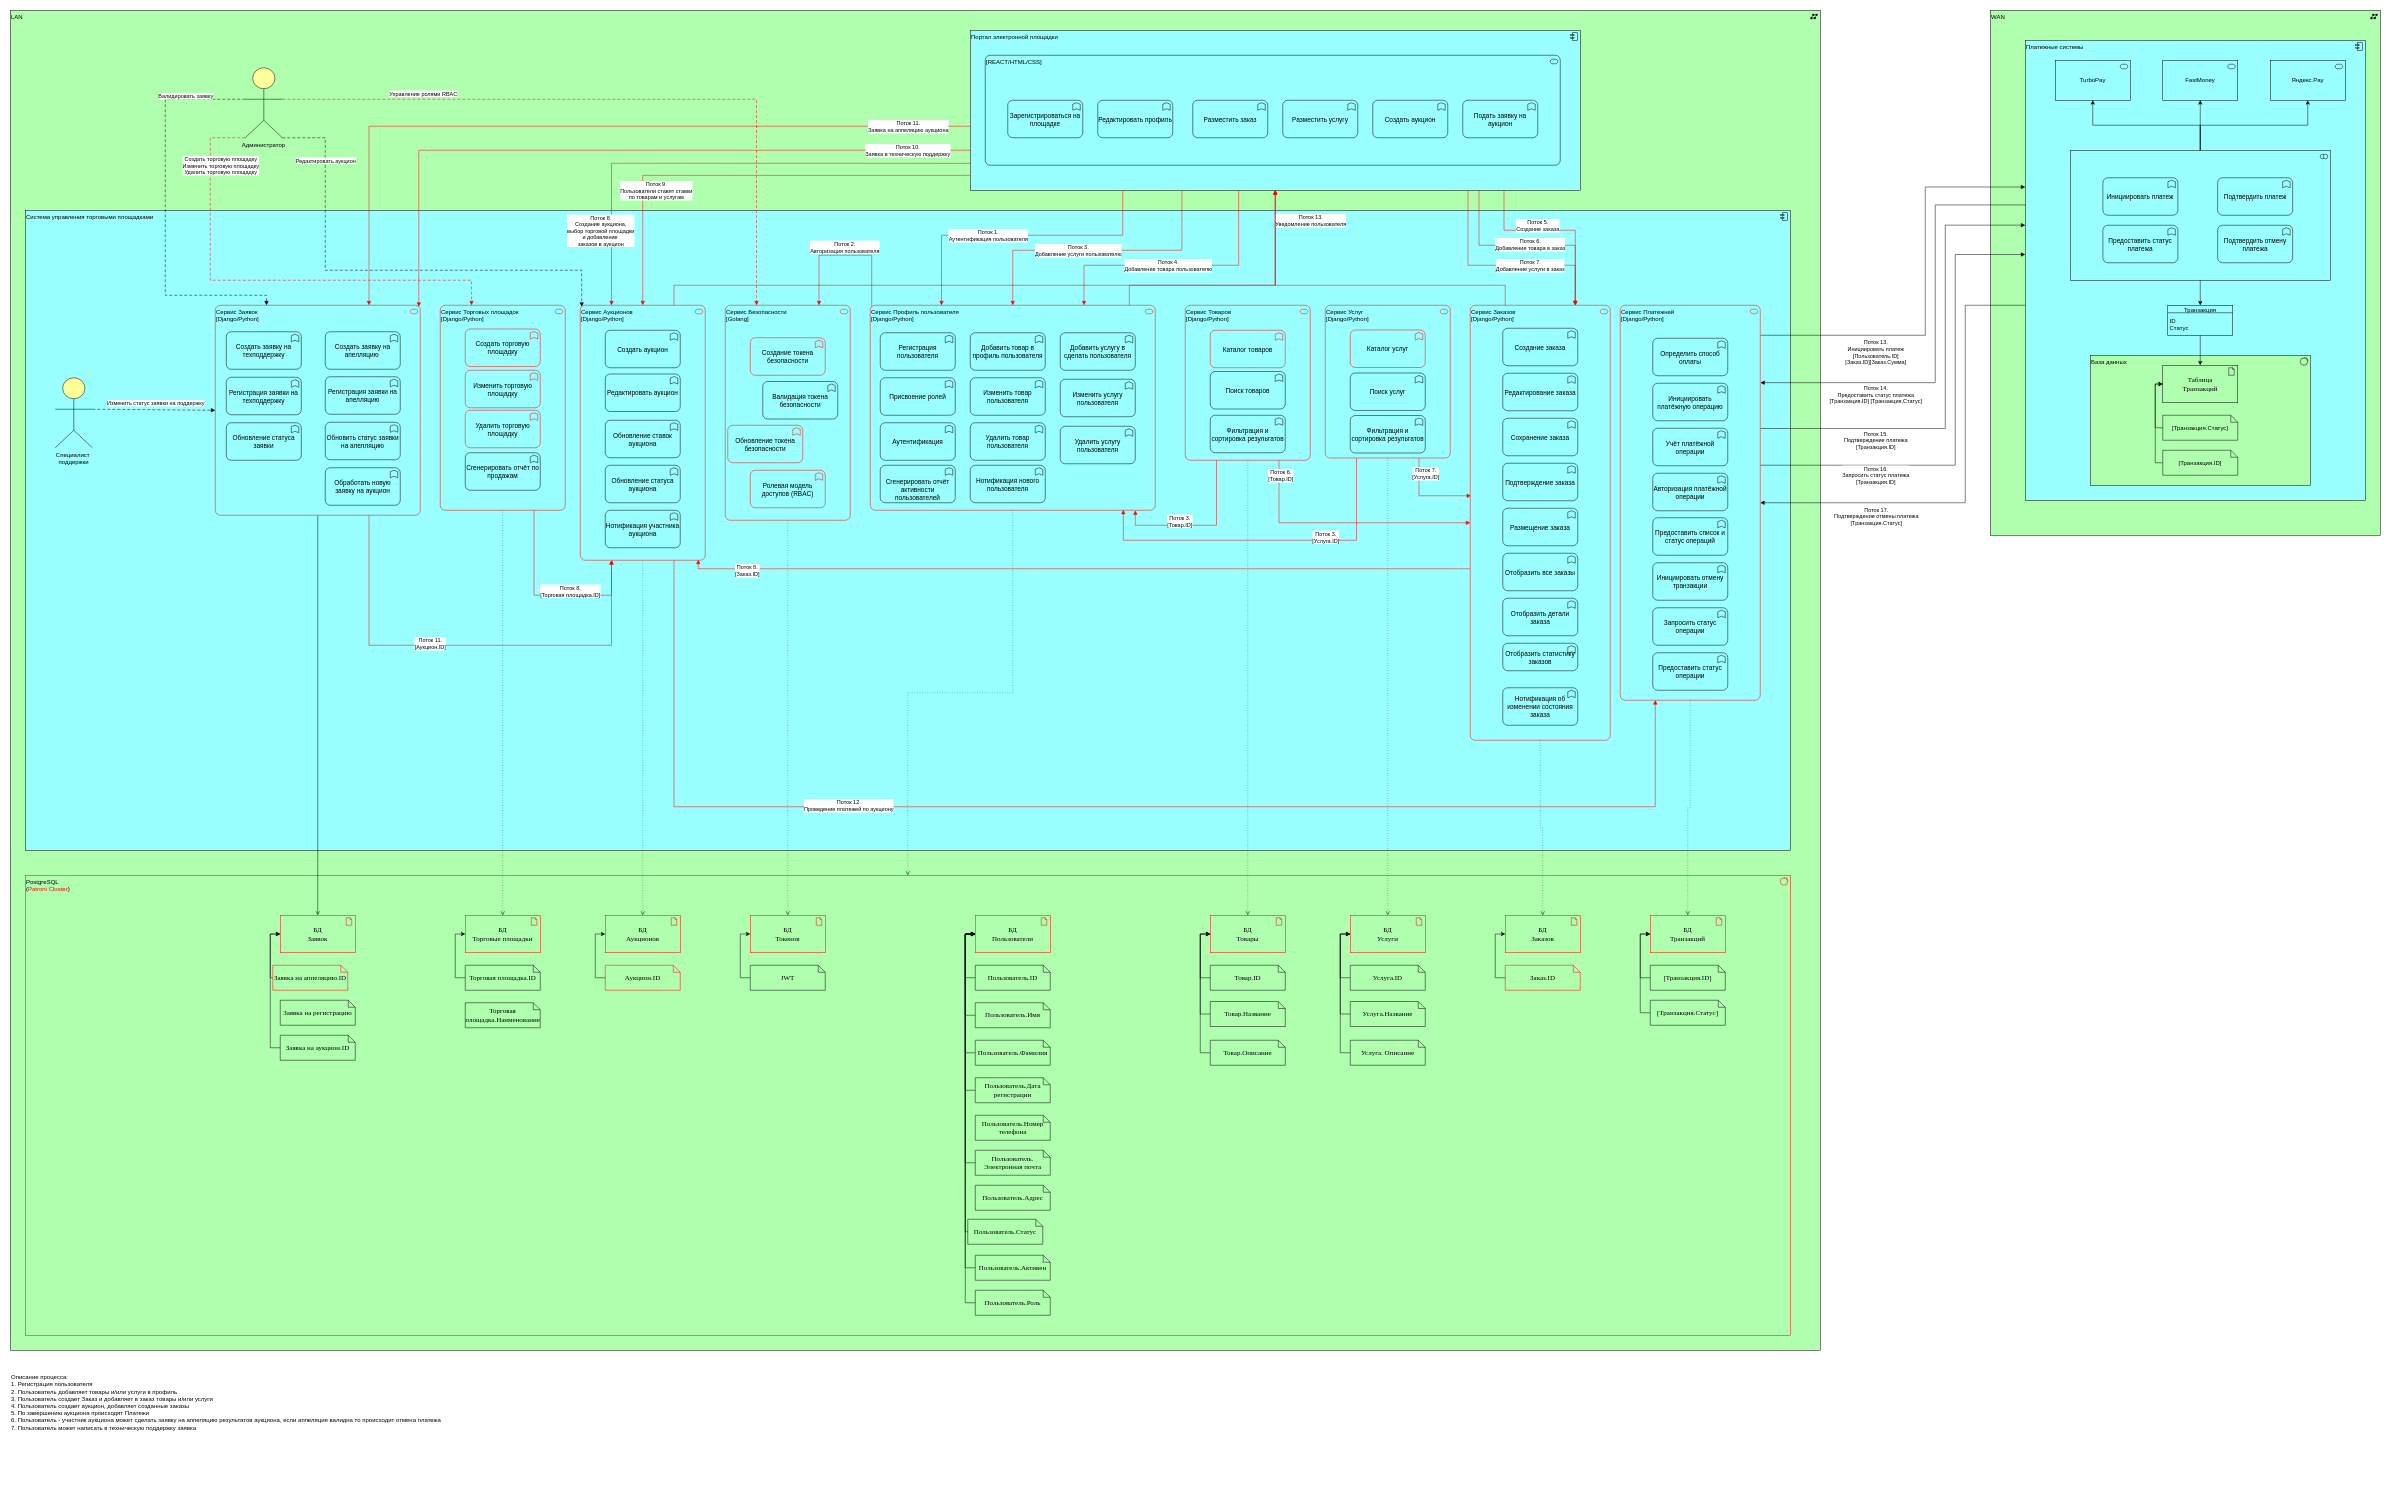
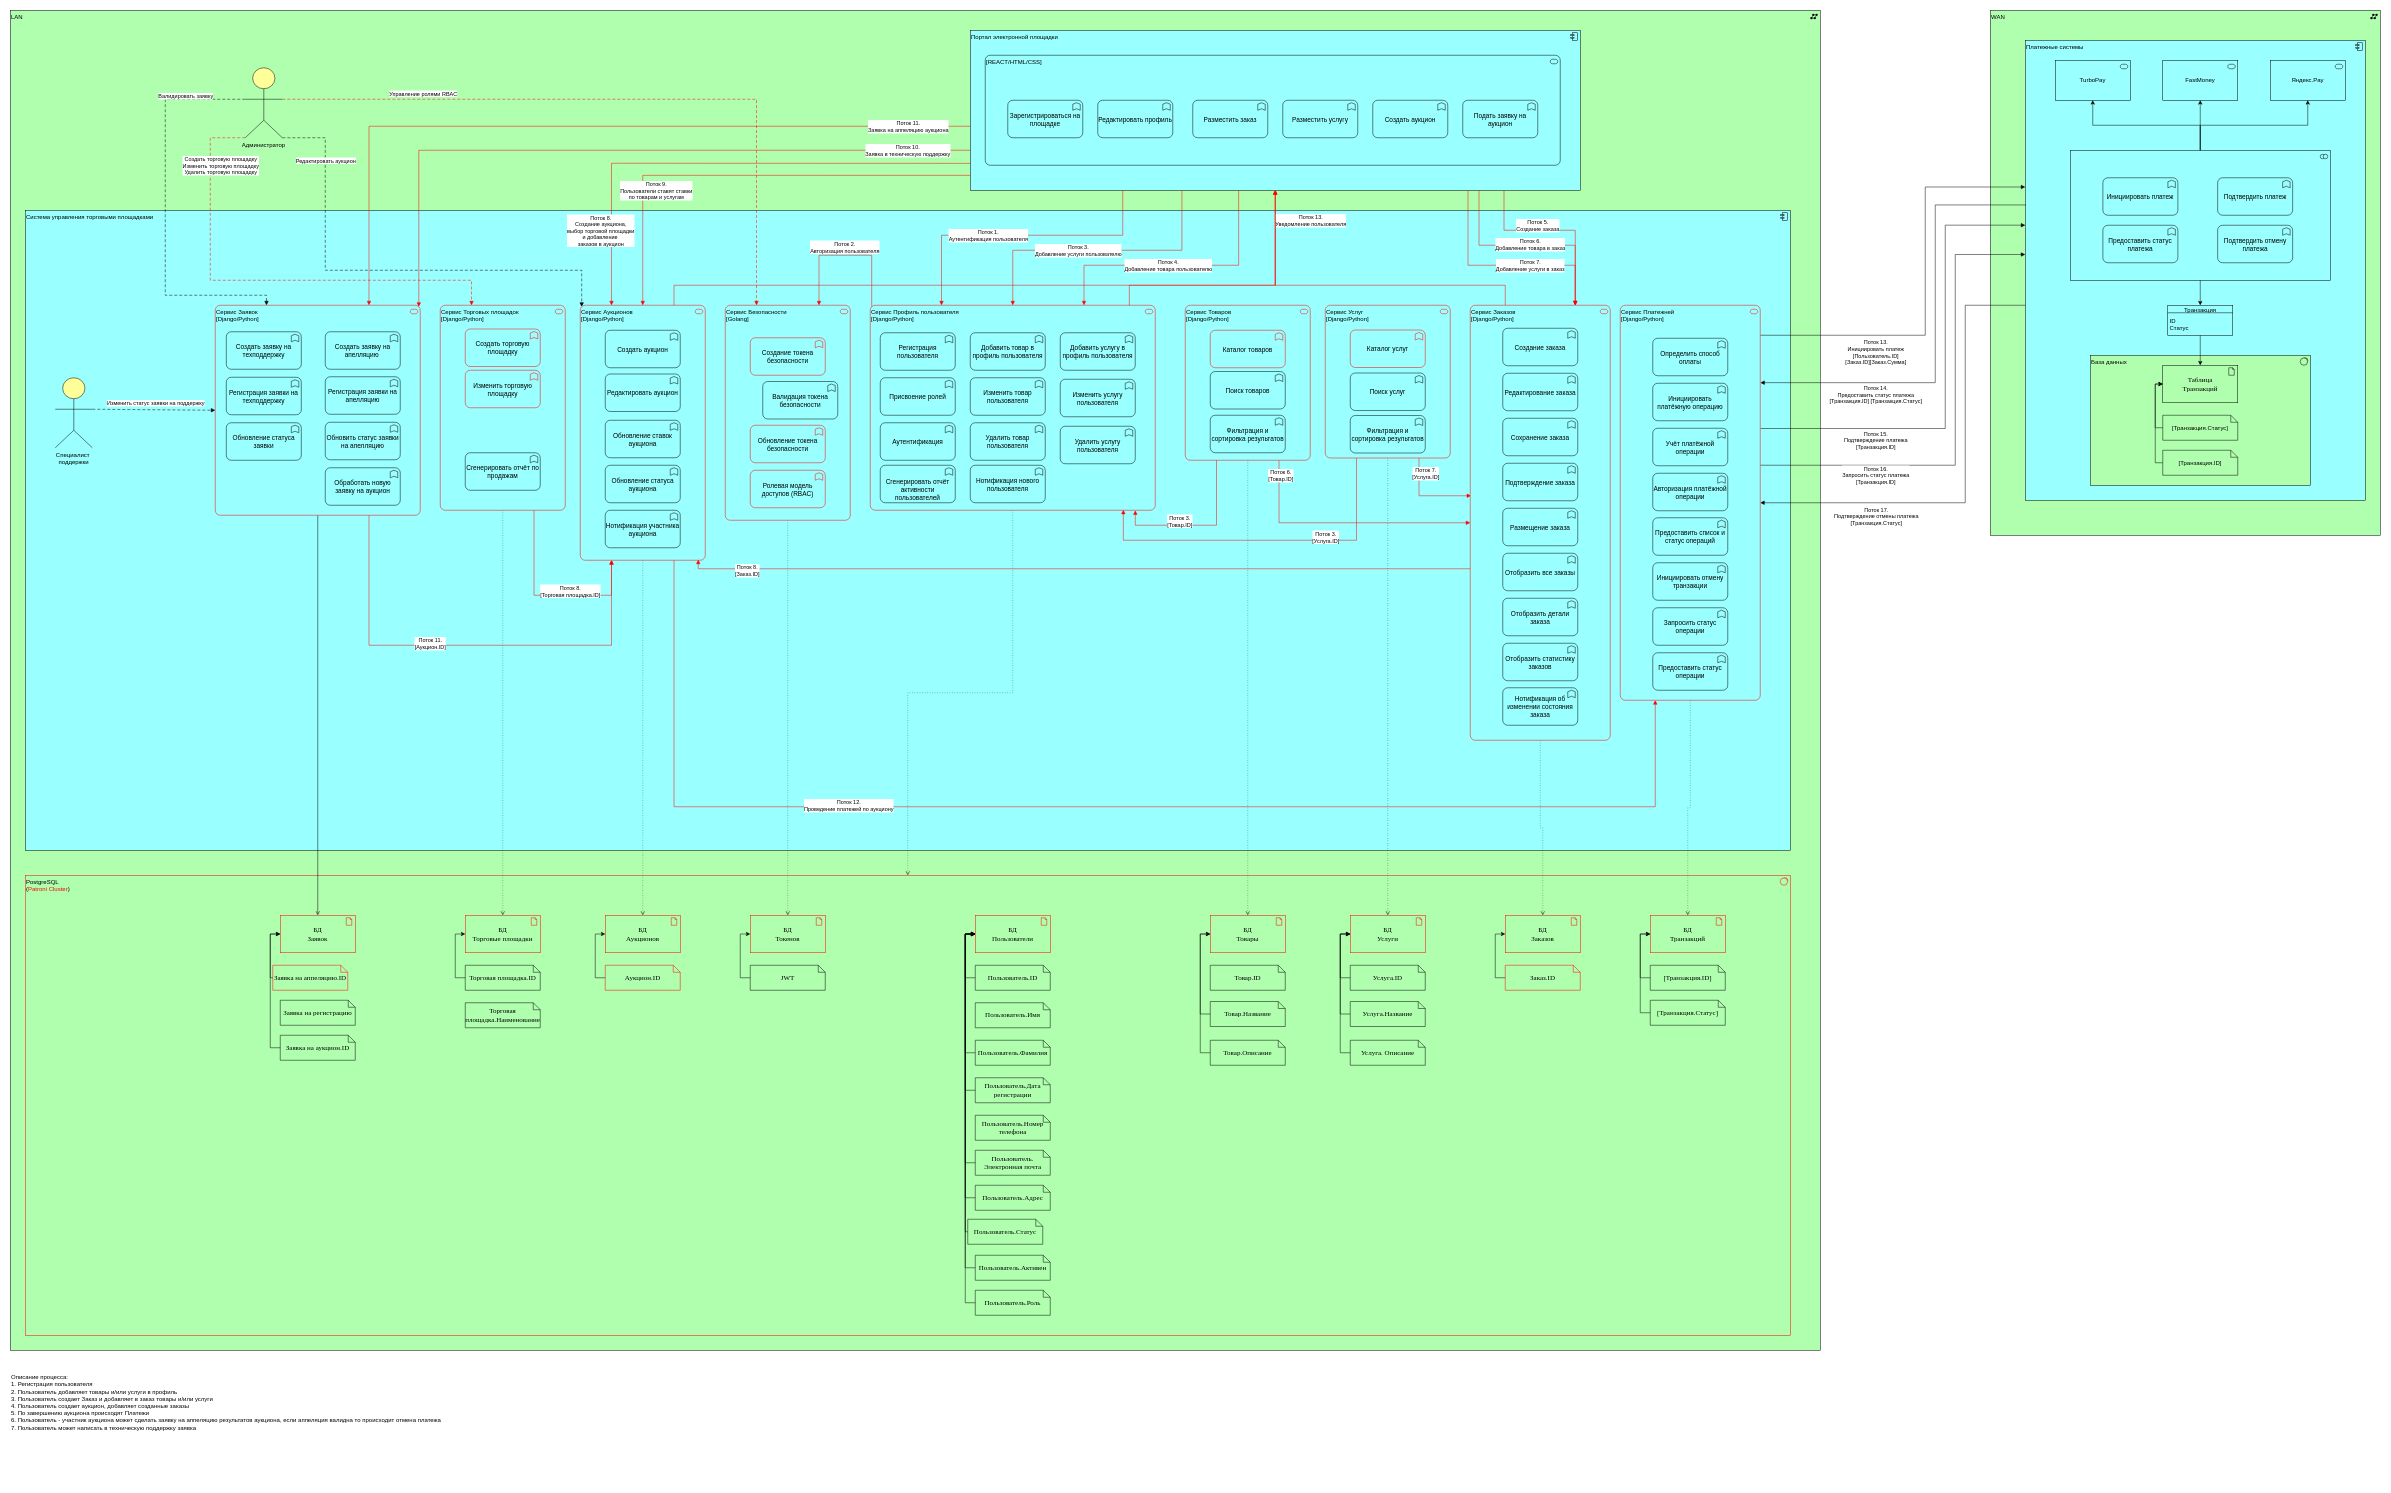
(1098, 352) -> (1098, 352)
(503, 429) -> none
(765, 444) -> (788, 444)
(1540, 657) -> (1540, 662)
(1206, 978) -> none
(971, 1015) -> none
none -> (971, 1198)
